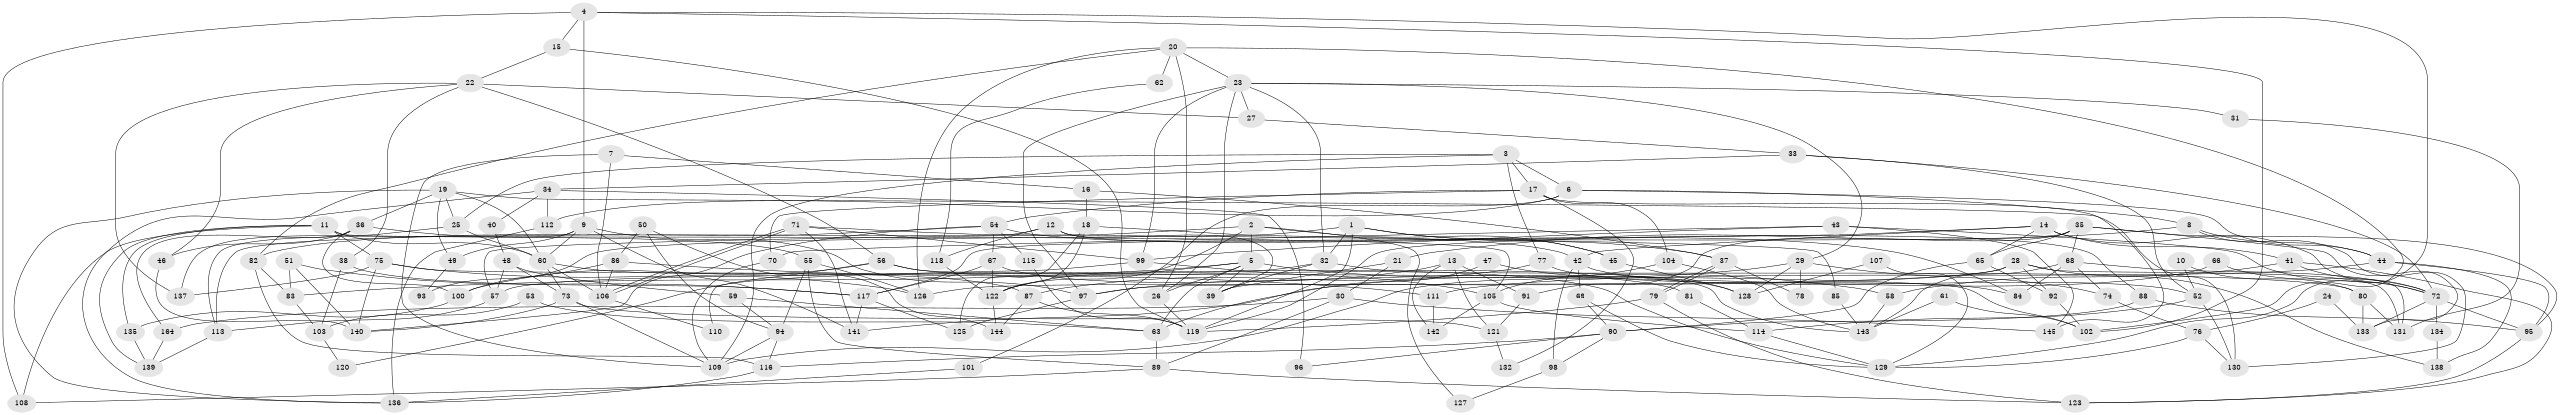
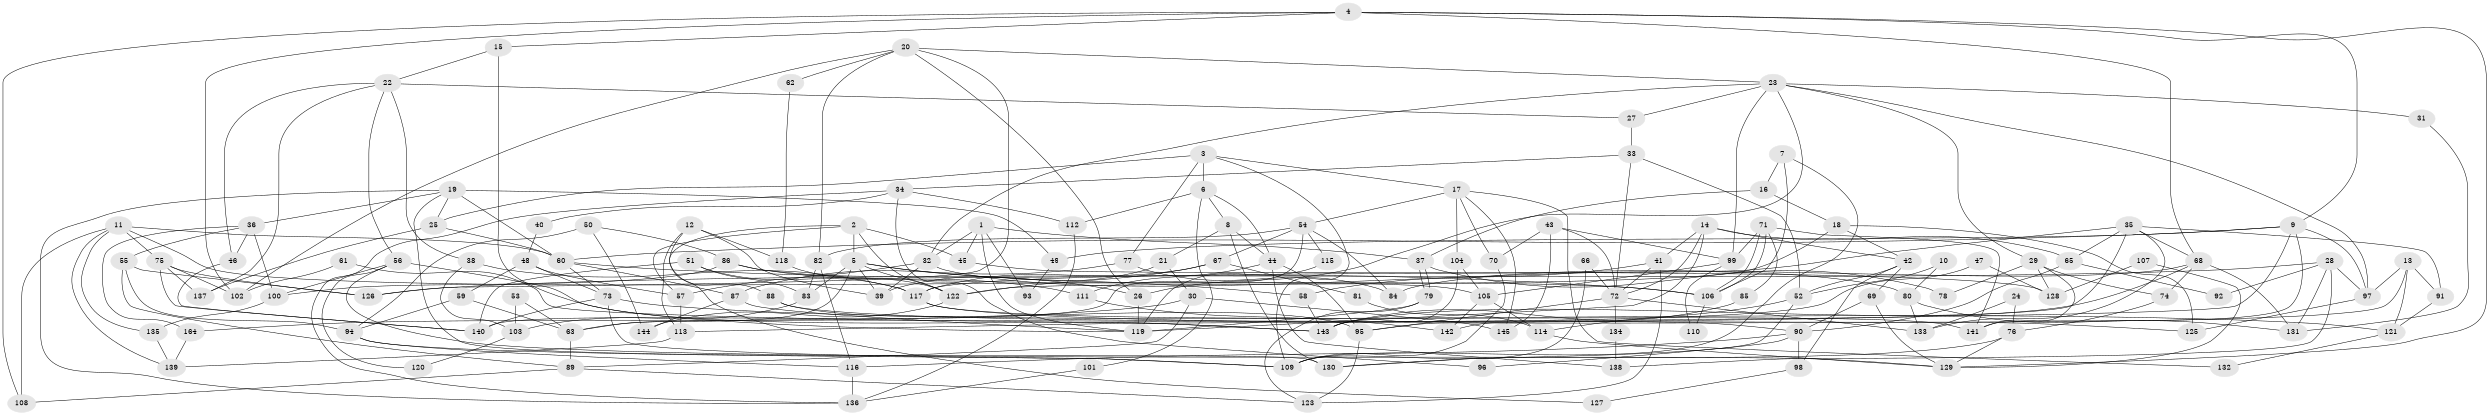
none -> (1856, 37)
(2074, 318) -> none
